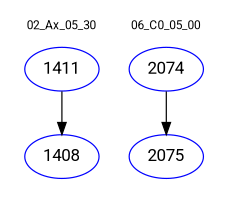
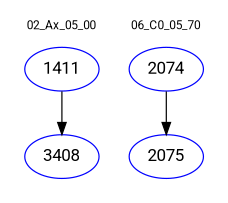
(62, 26) -> (62, 26)
(166, 26) -> (166, 26)
(62, 157) -> (62, 157)
